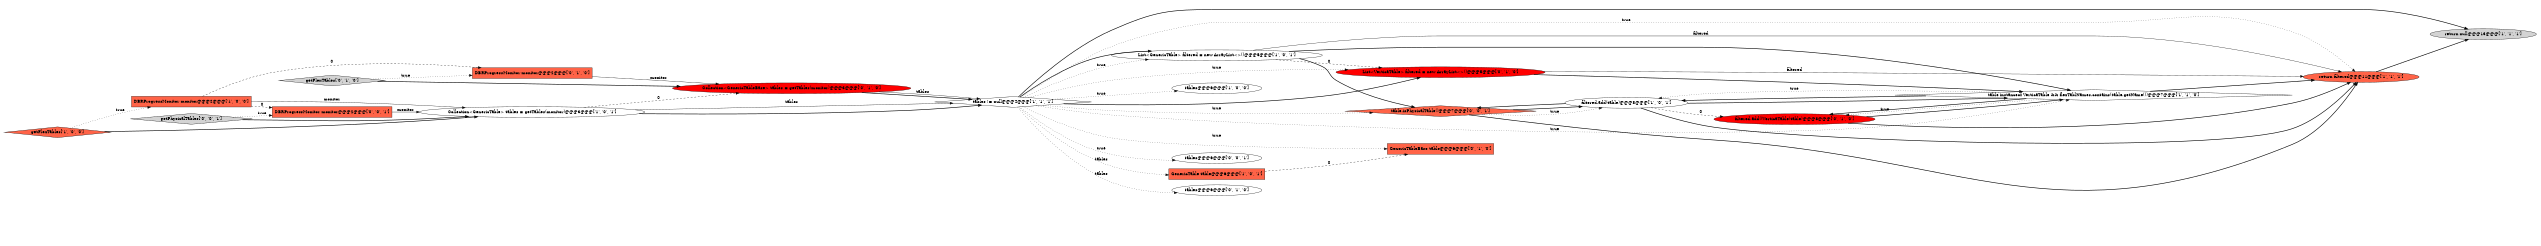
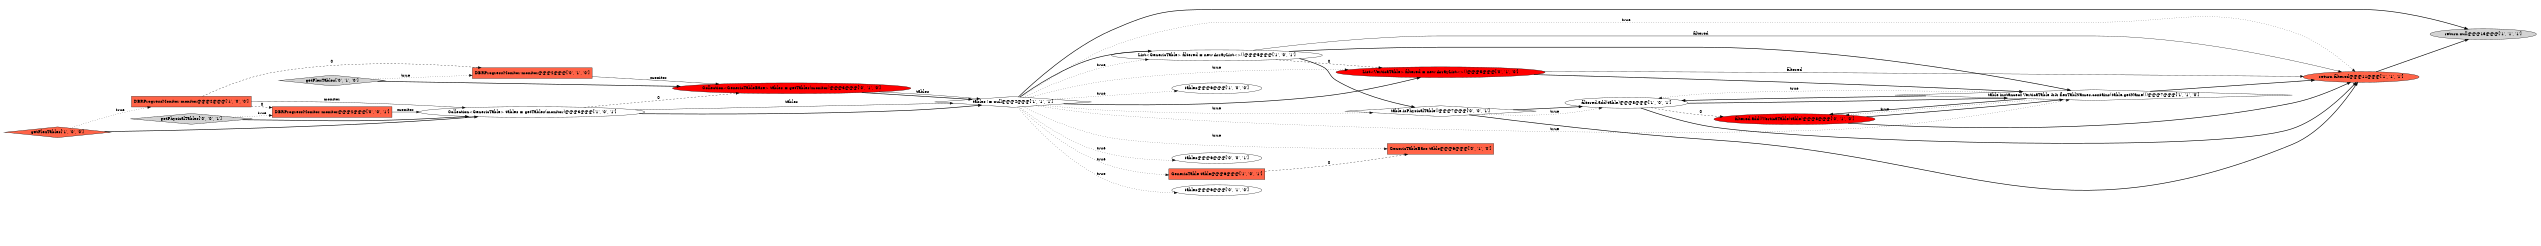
(1523, 105) -> none
(1441, 111) -> (1441, 111)
(1101, 159) -> (1101, 159)
(1101, 174) -> (1101, 174)
